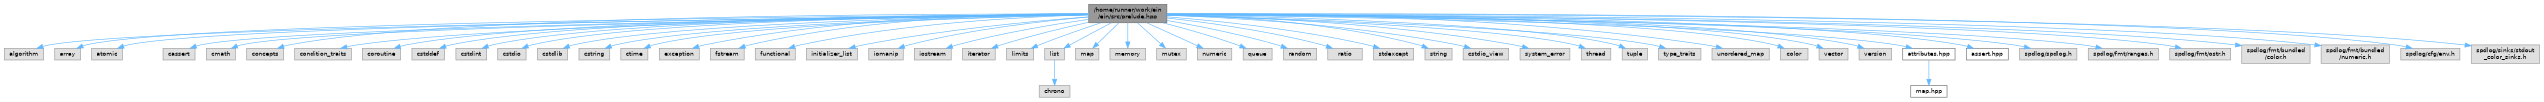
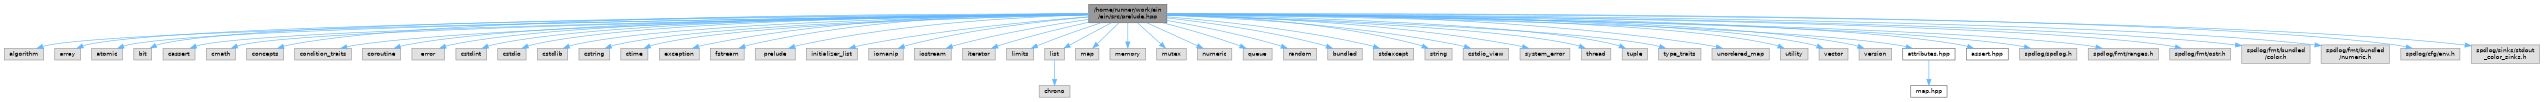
none -> (143, 54)
(428, 54) -> (428, 54)
(775, 54) -> (775, 54)
(1345, 54) -> (1345, 54)
(1794, 54) -> (1794, 54)
